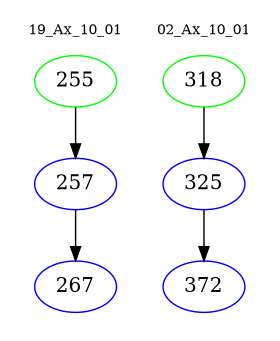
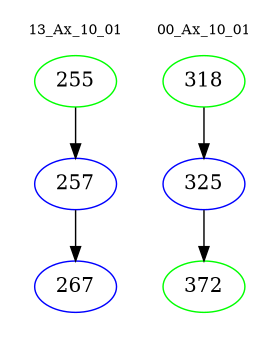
(76, 31) -> (76, 31)
(204, 31) -> (204, 31)
(204, 287) -> (204, 287)
